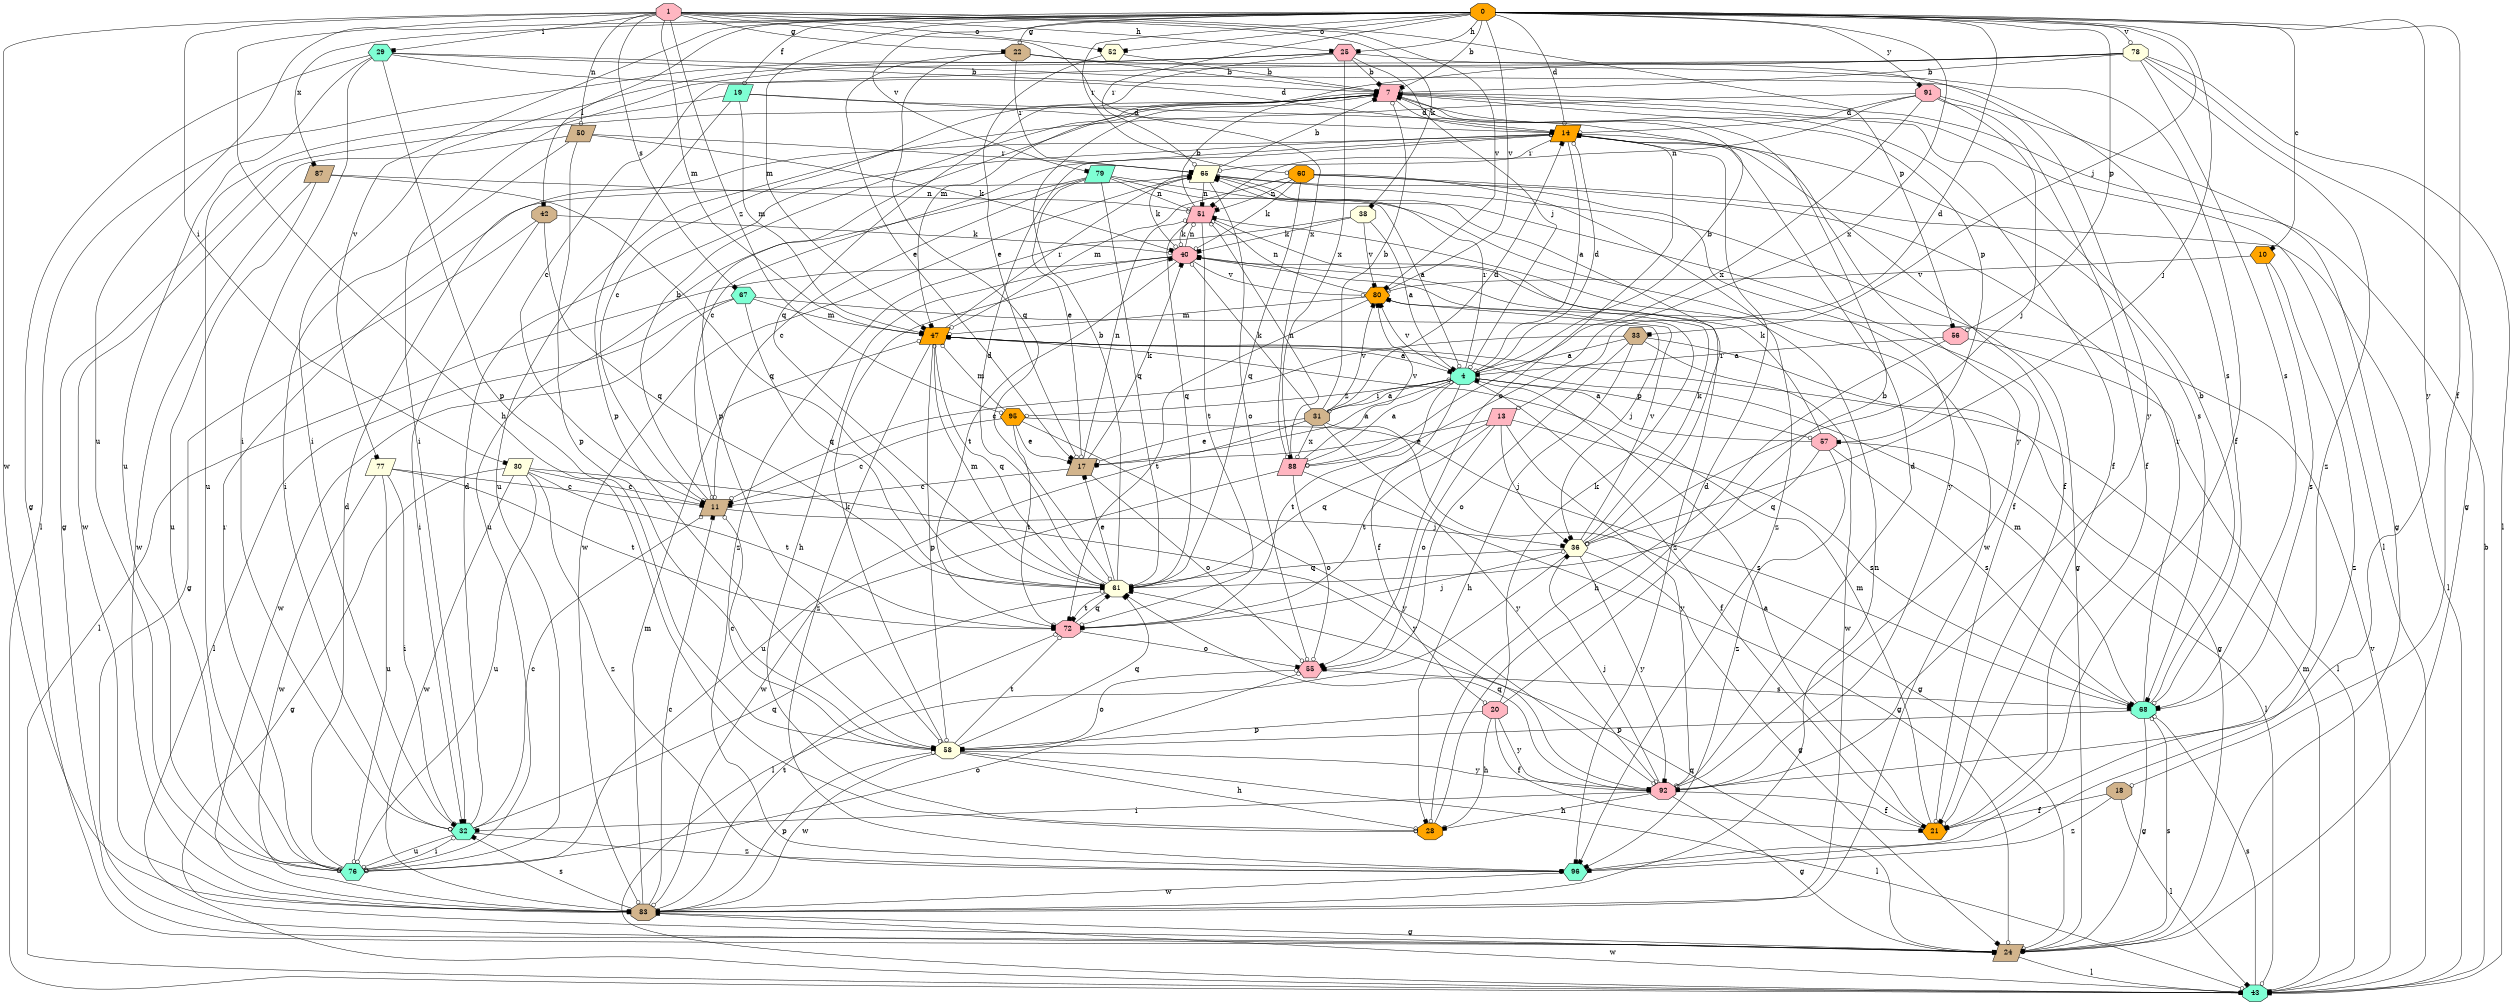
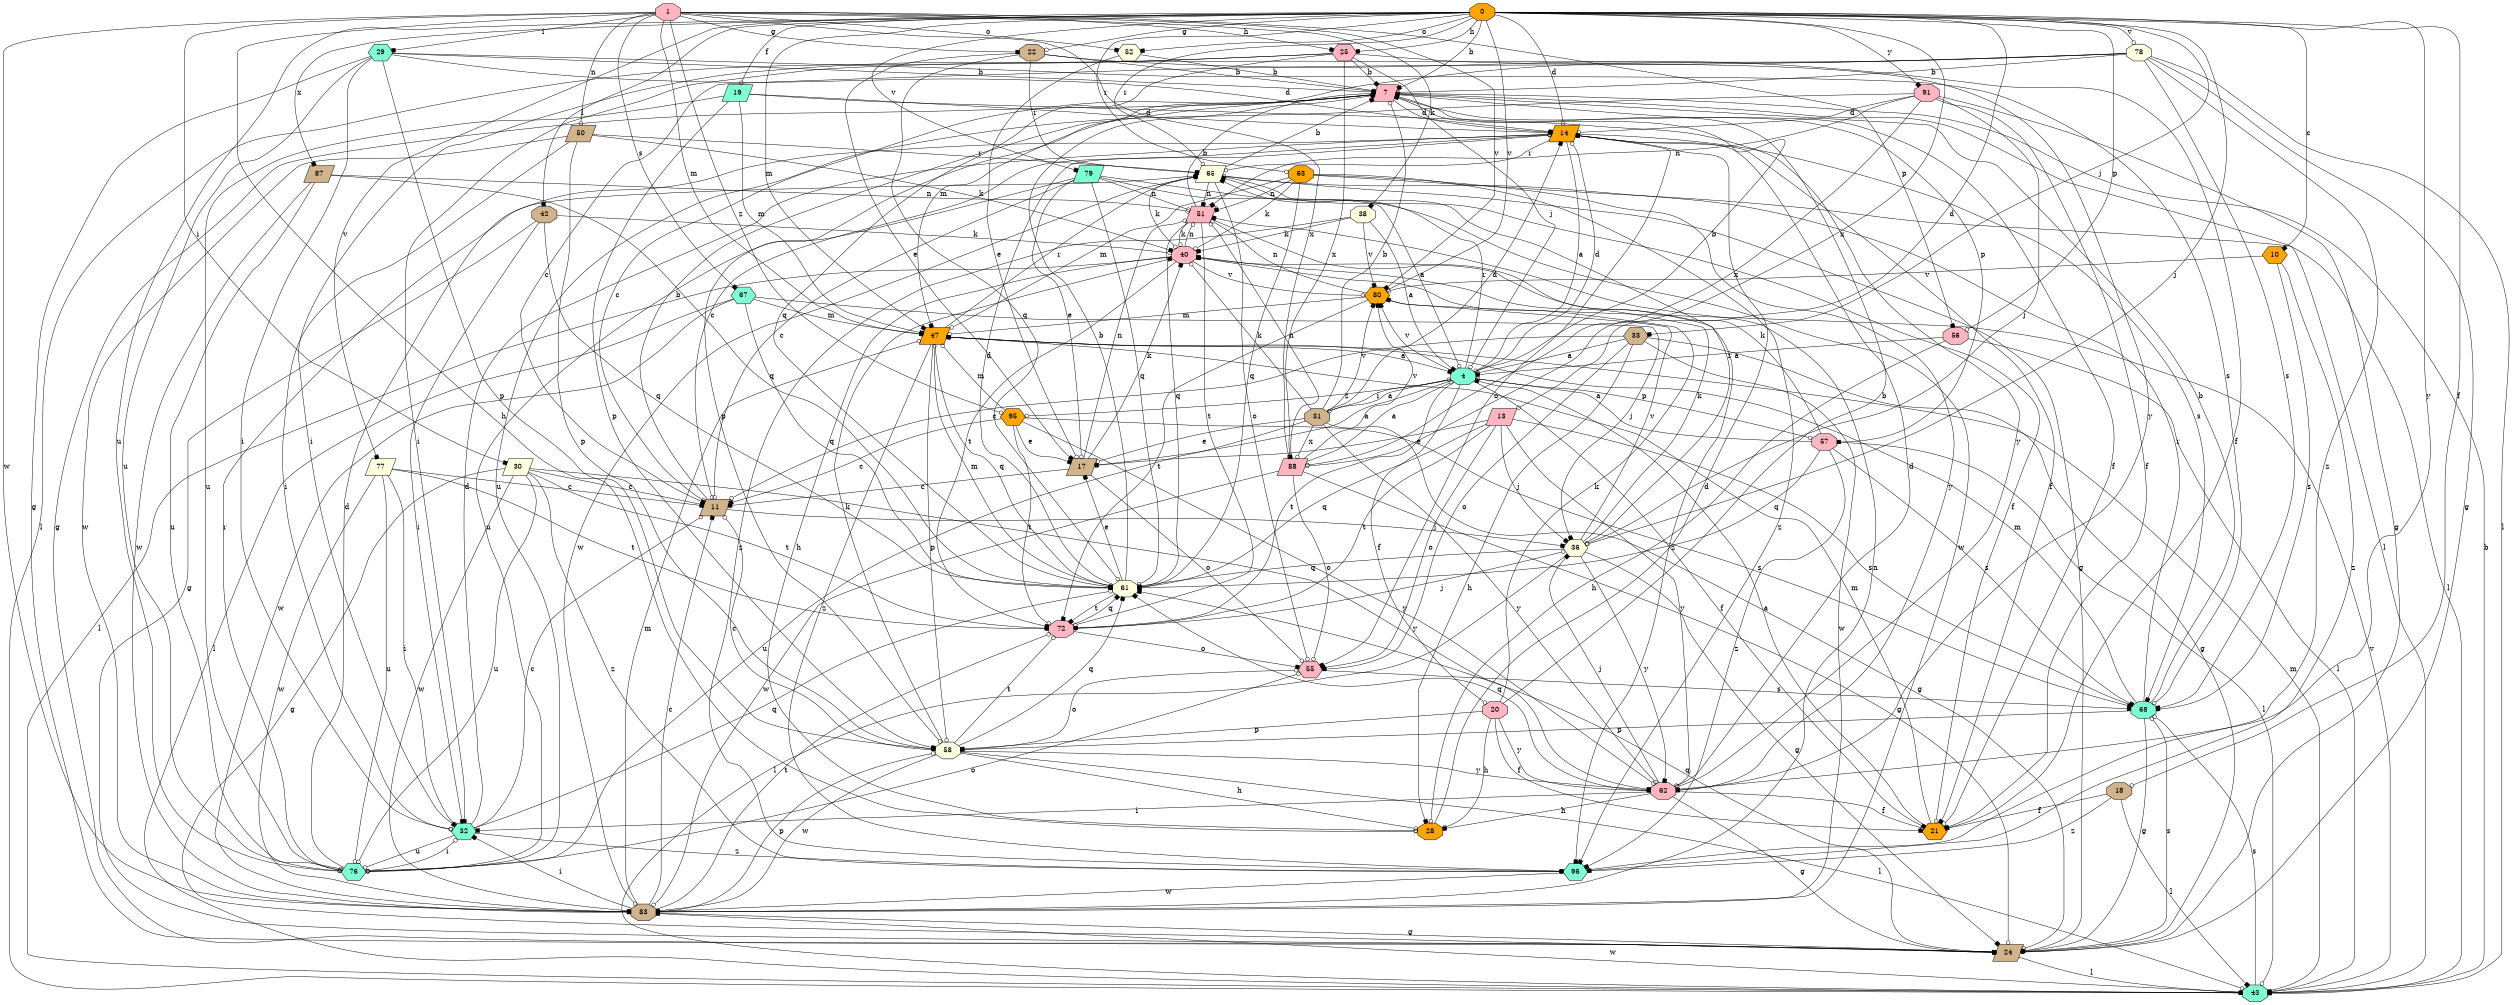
(1301, 174) -> (1301, 174)
(1663, 791) -> (1663, 791)
(561, 872) -> (560, 872)
